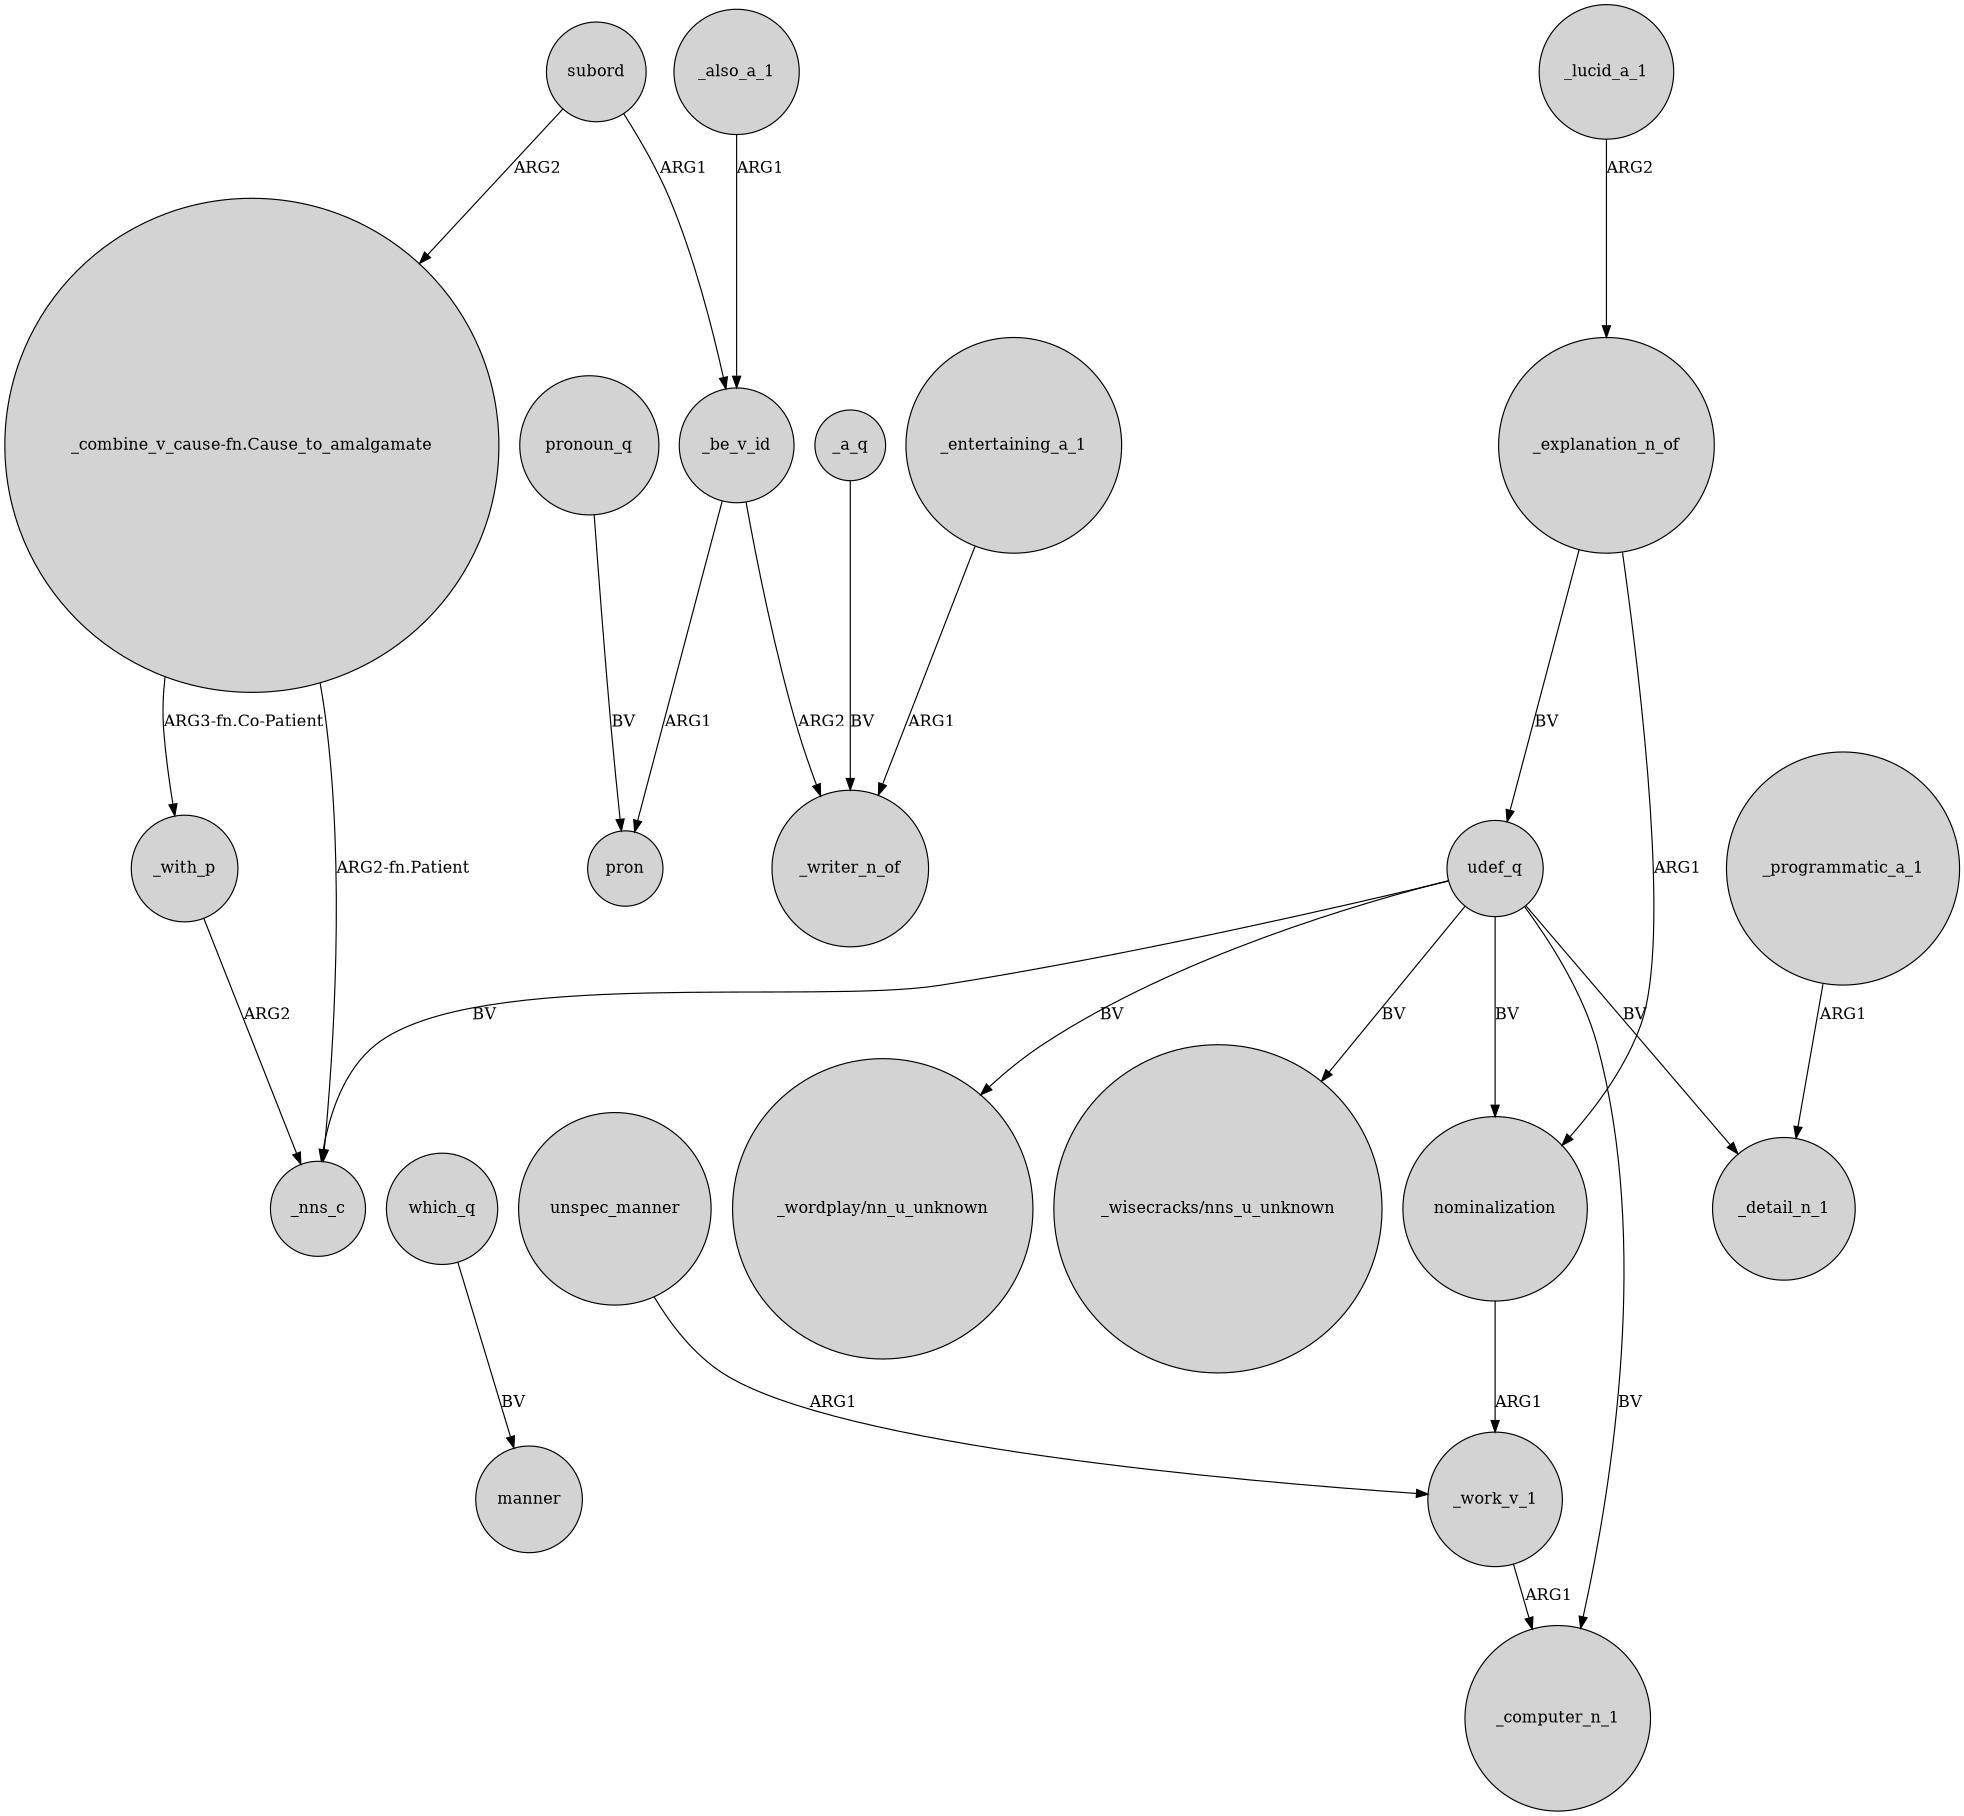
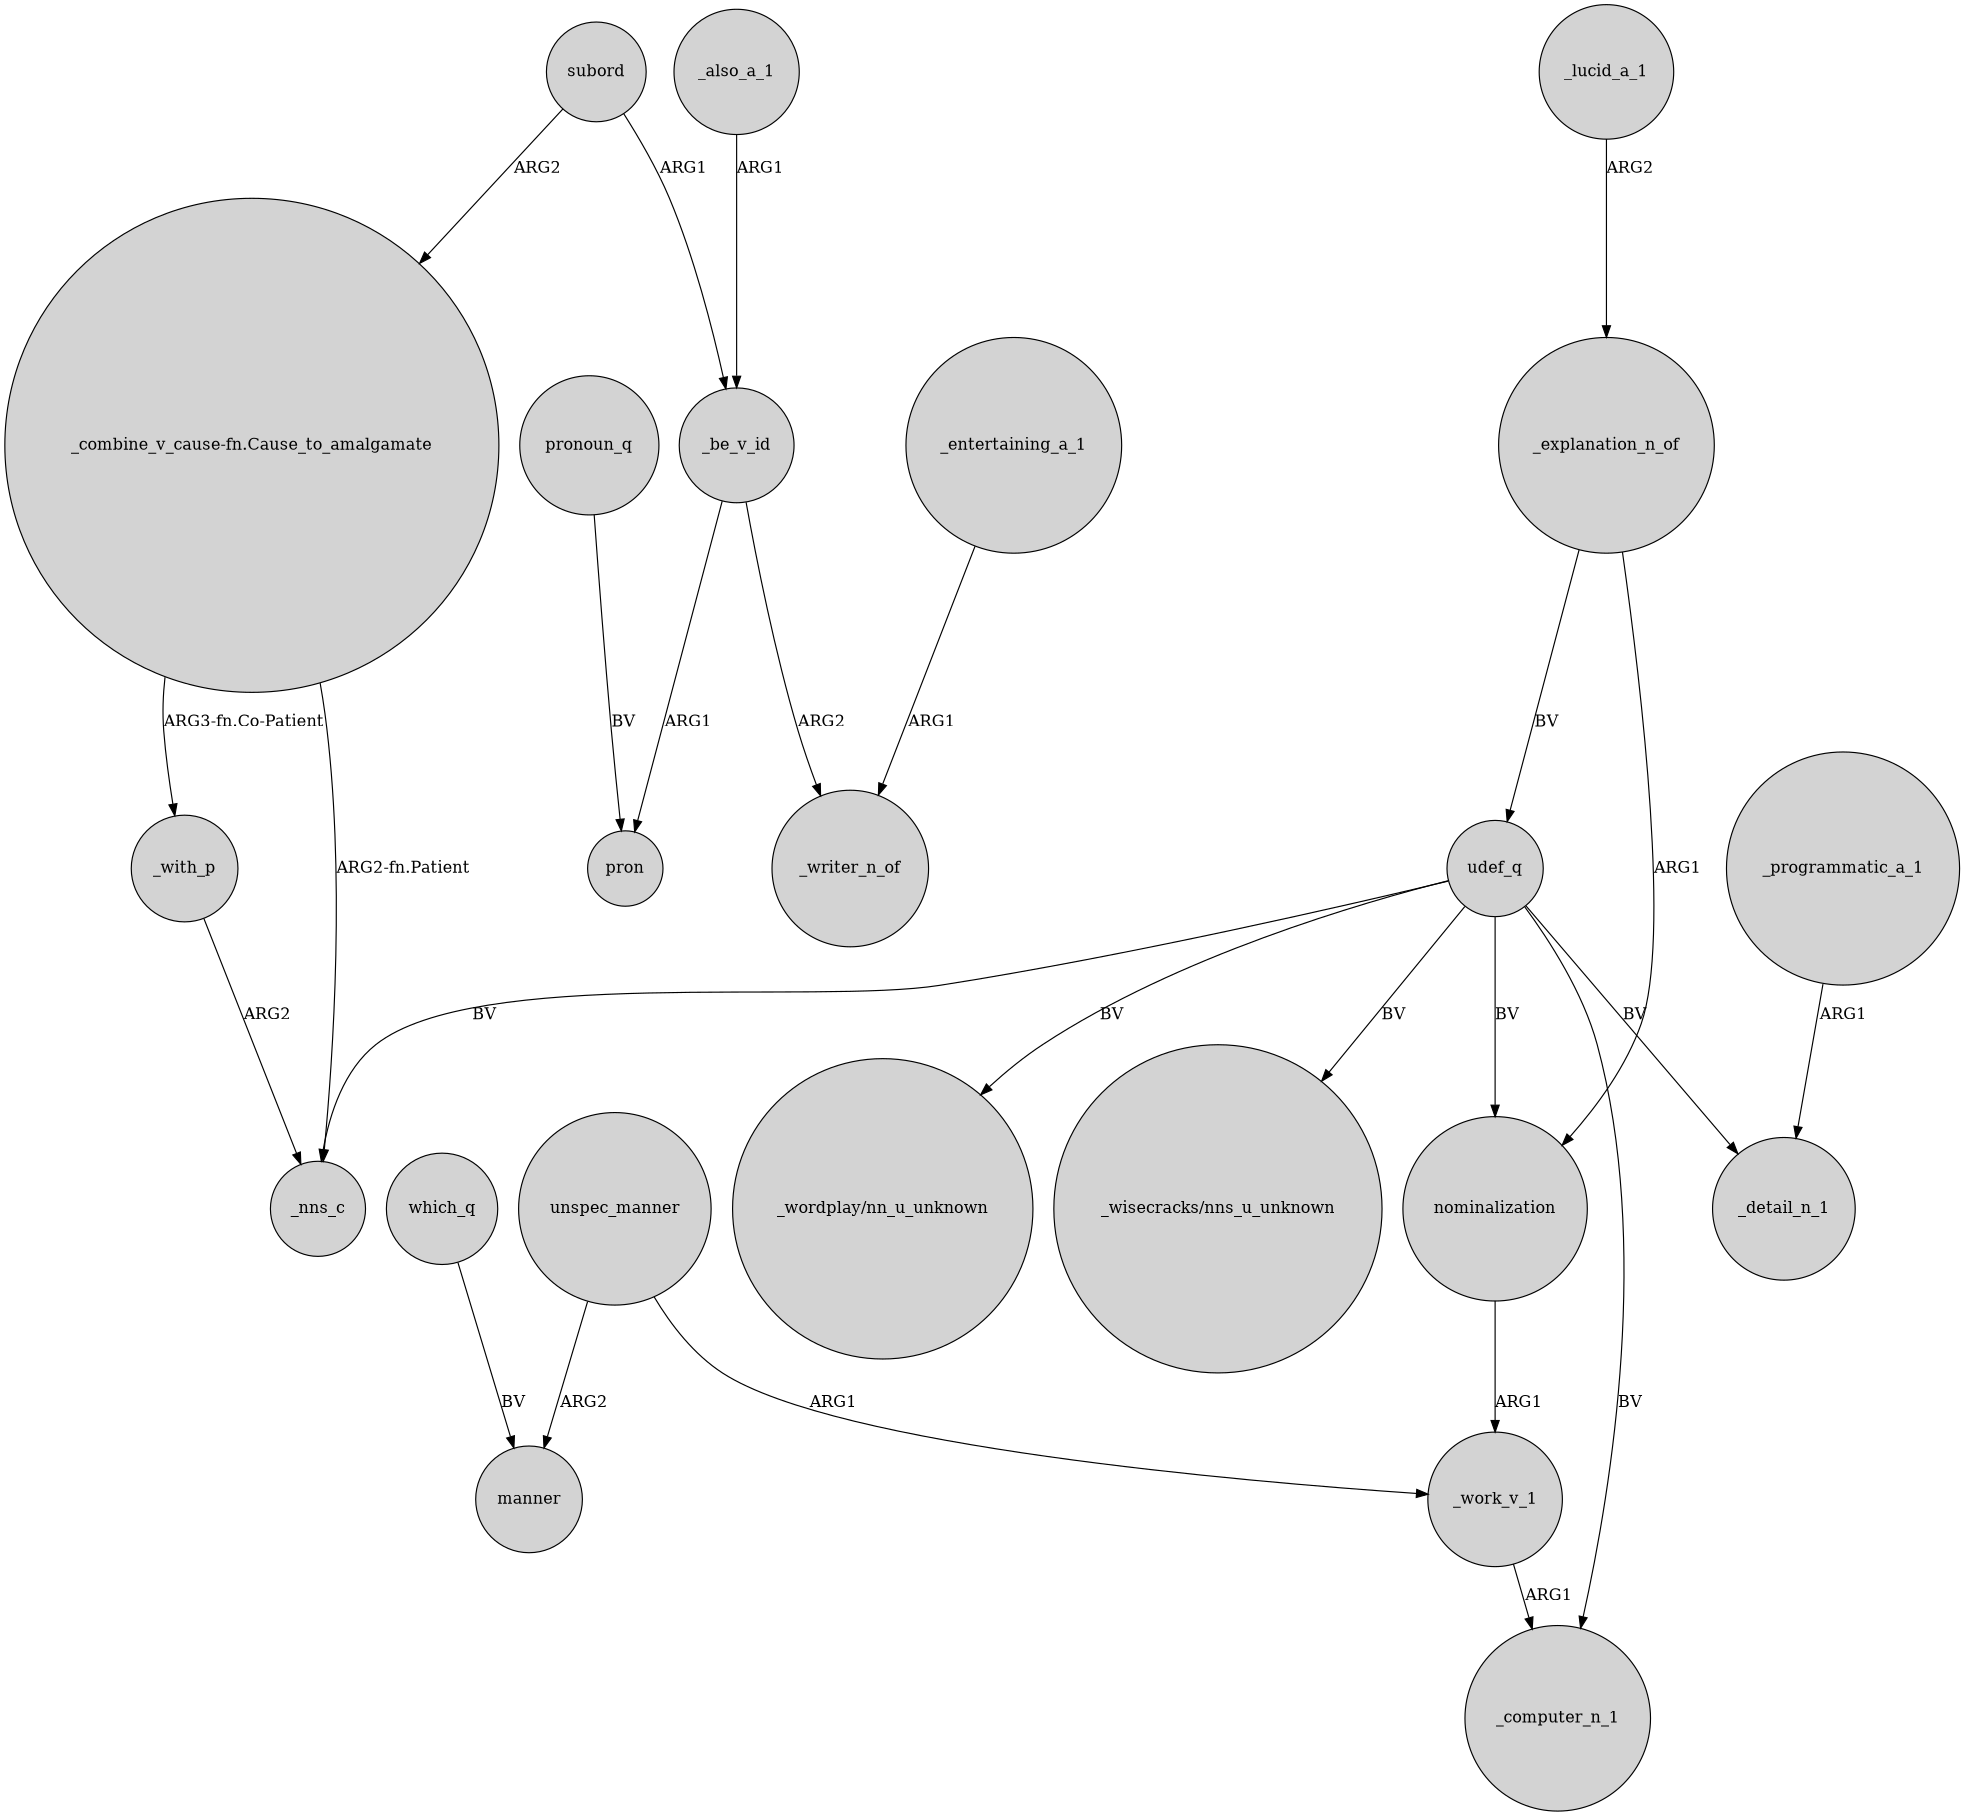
(850, 445) -> none
none -> (567, 1369)
